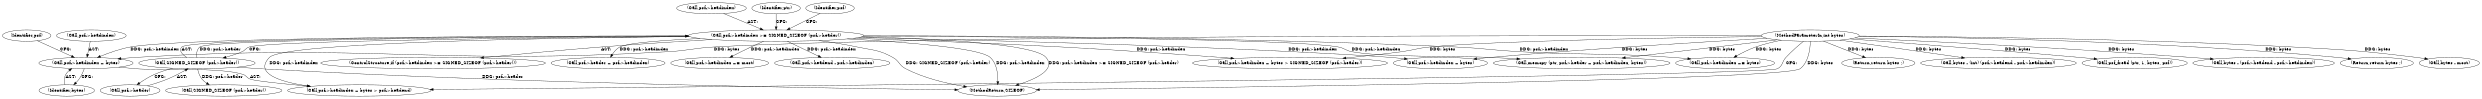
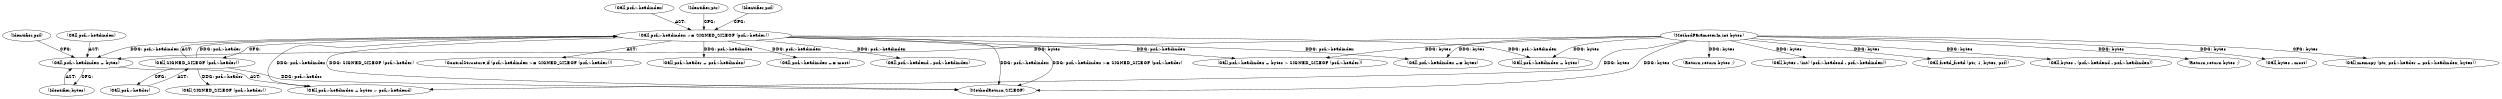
(1289, 43) -> none
(1722, 49) -> (2306, 49)
(1792, 63) -> (1617, 63)
(2135, 63) -> (1968, 63)
